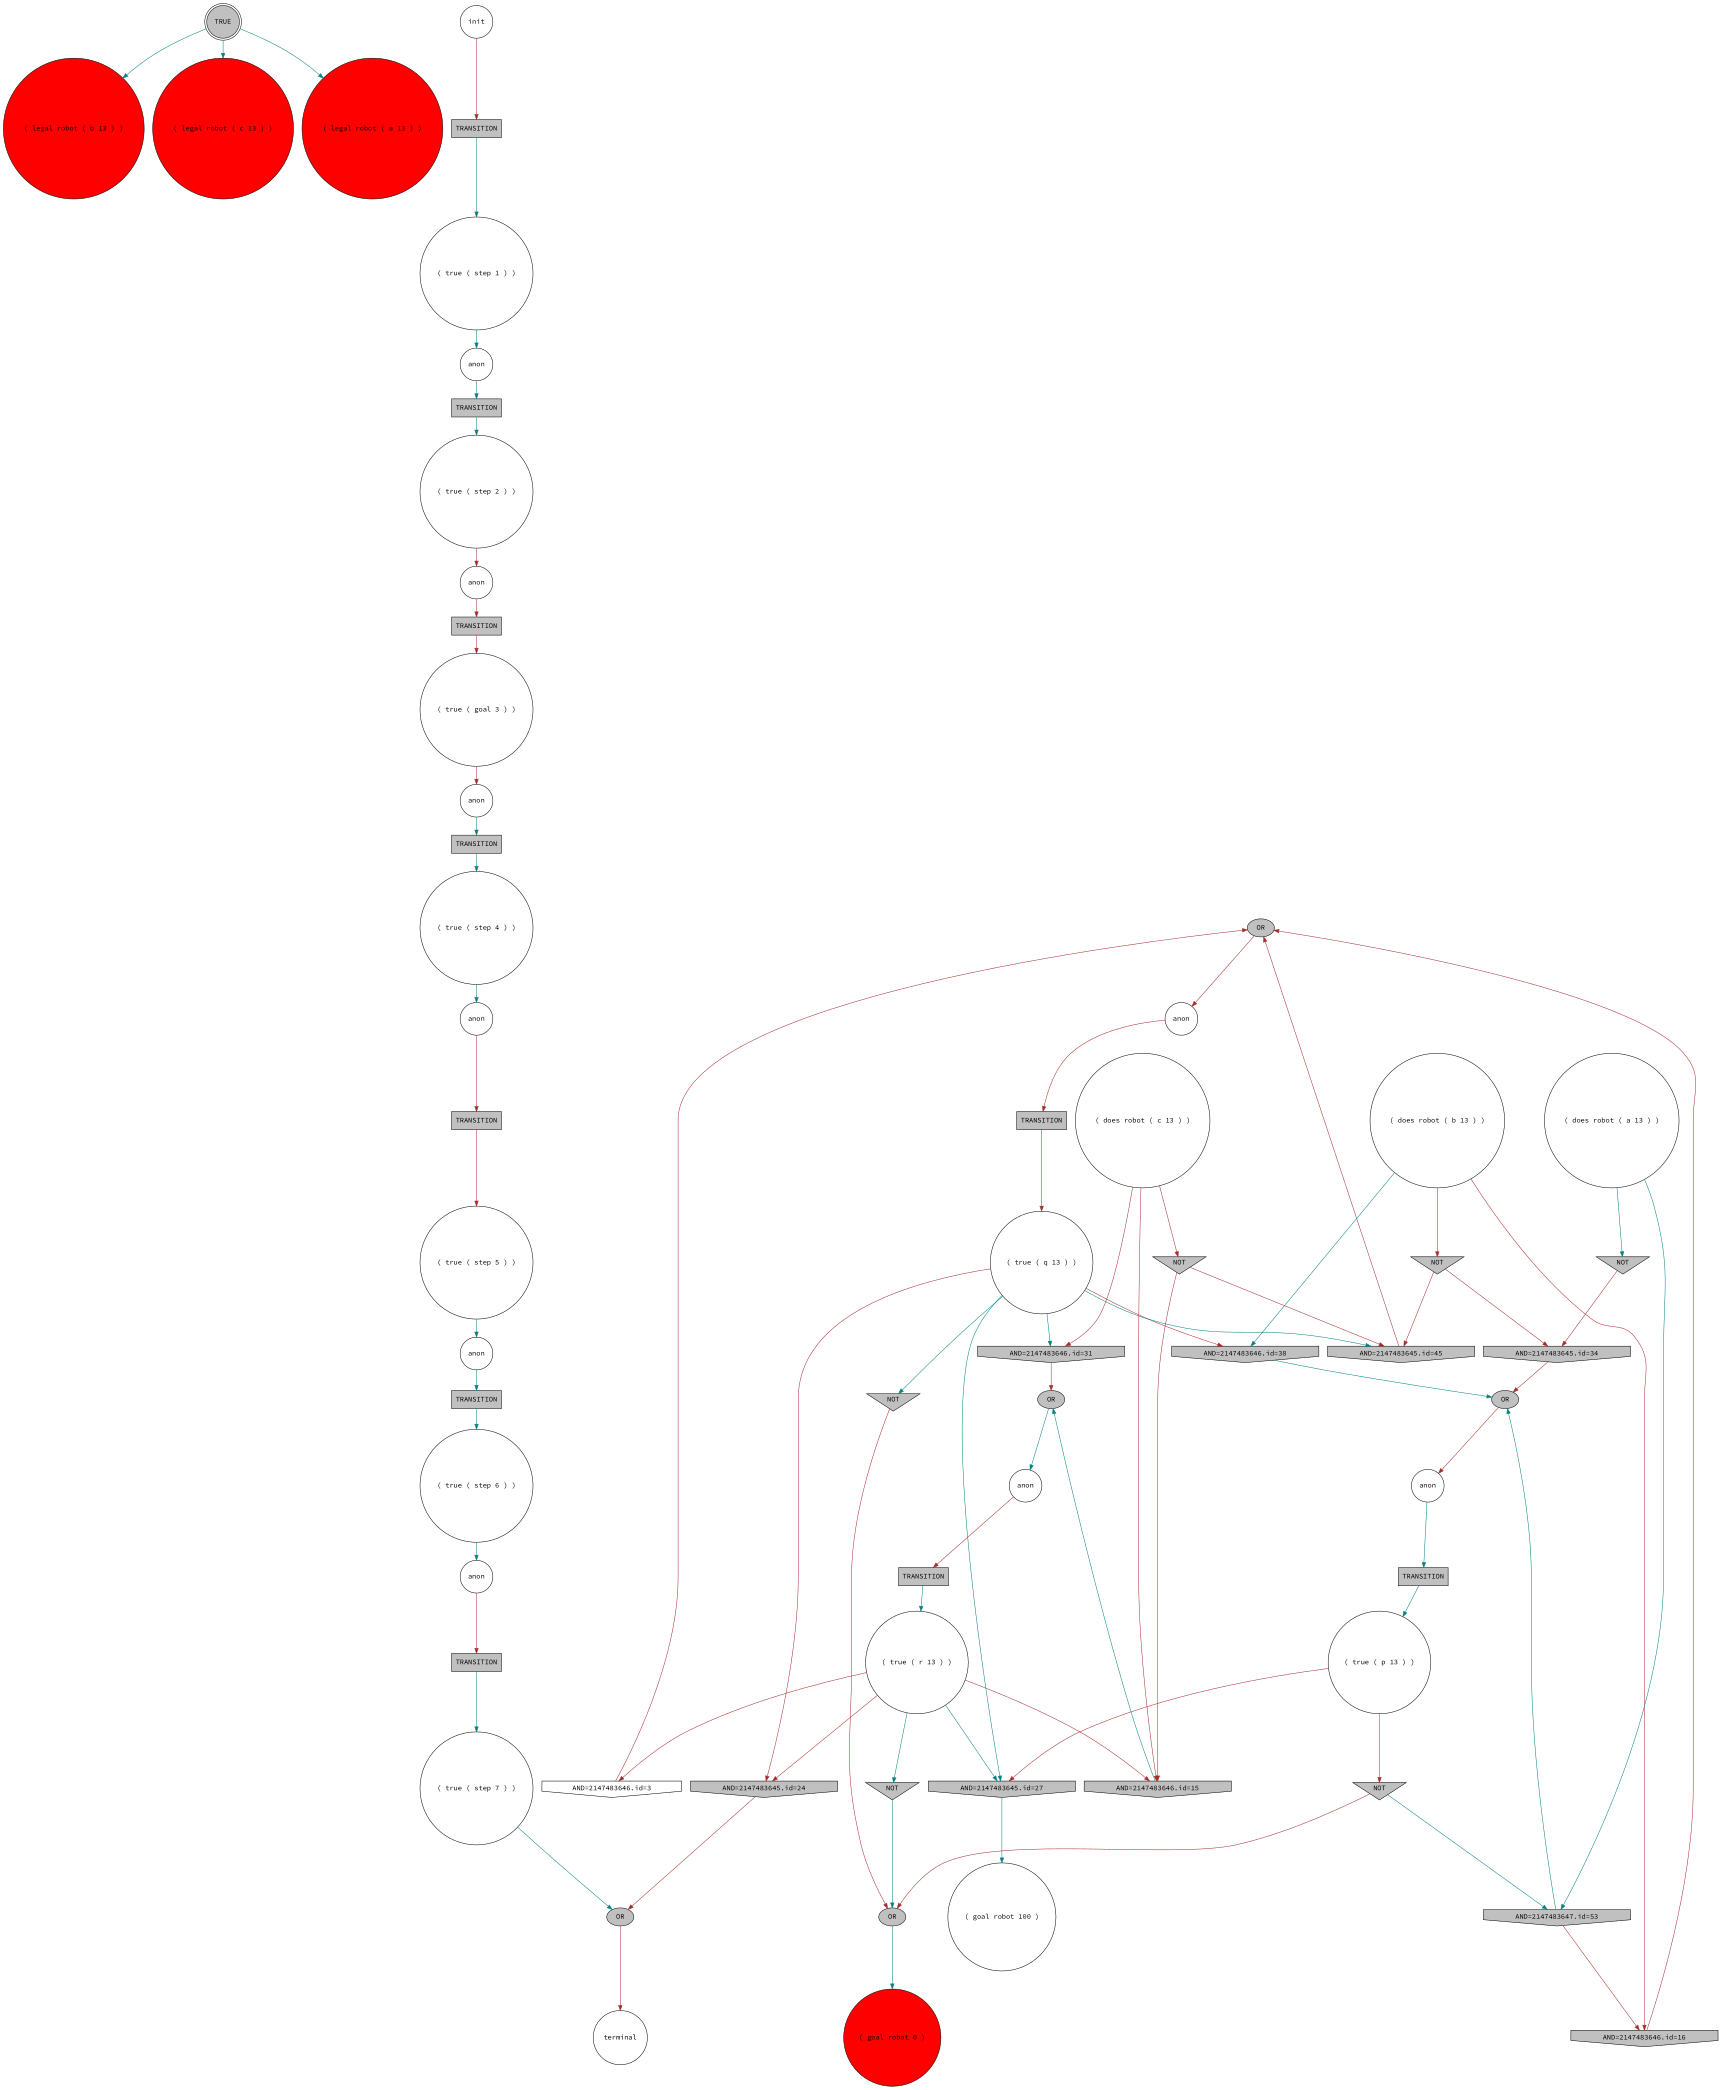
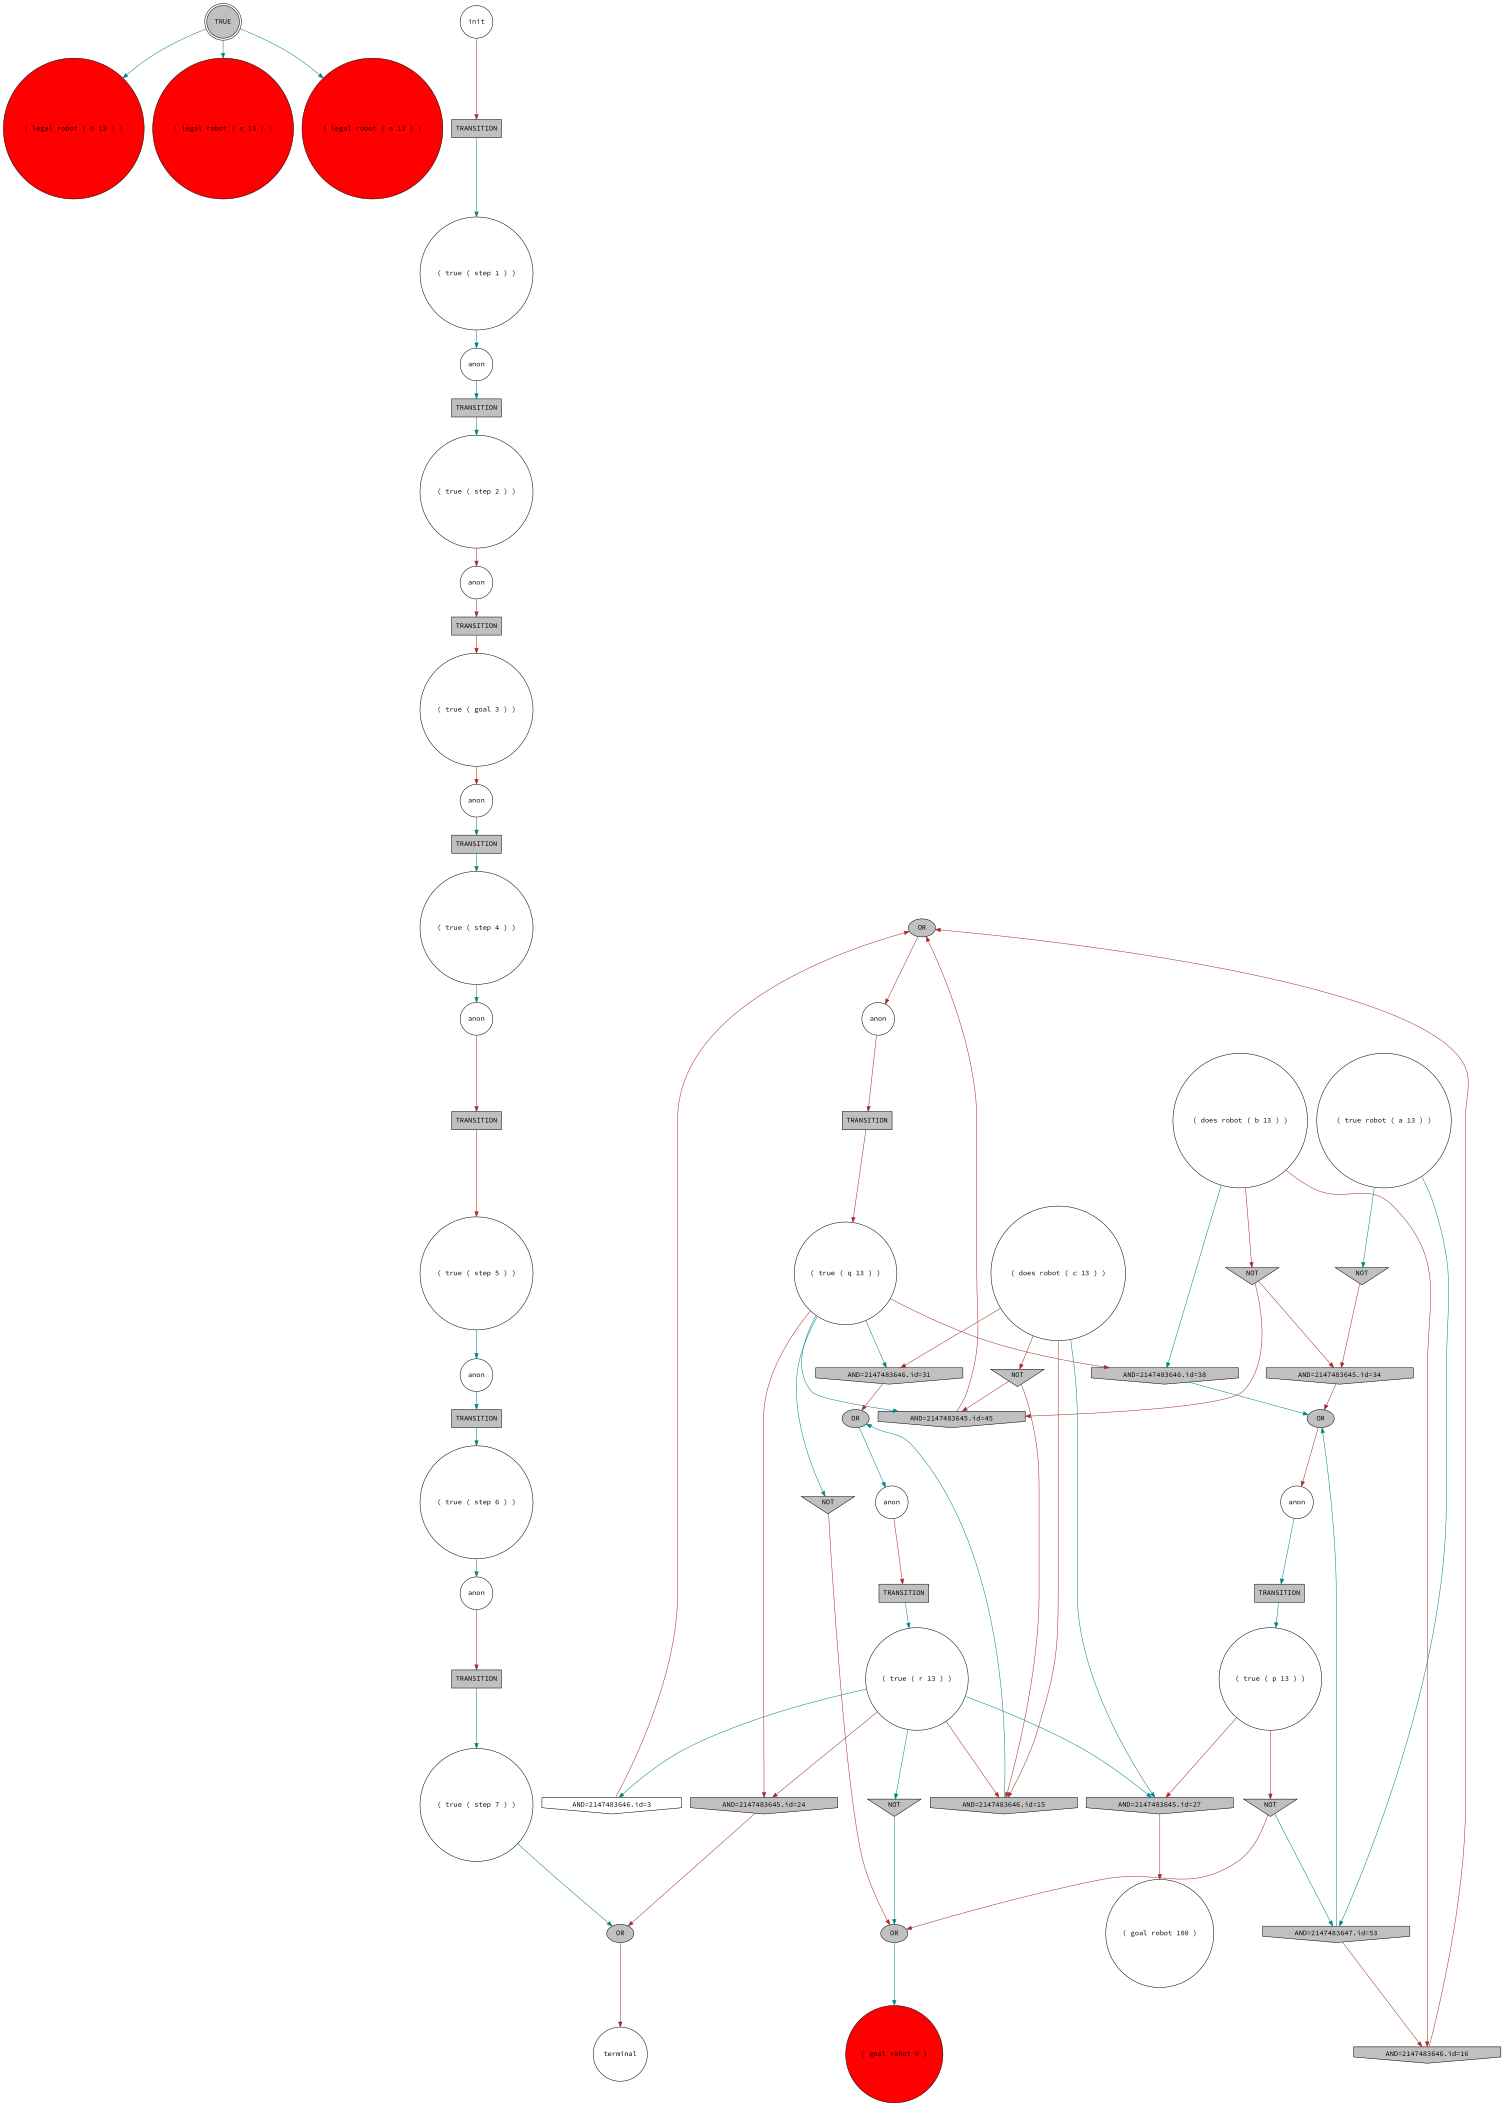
(1612, 1121) -> (1384, 1121)
(967, 1532) -> (1077, 1574)
(738, 1710) -> (738, 1726)
(1002, 1828) -> (1160, 1844)
